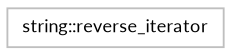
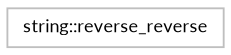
(116, 28) -> (116, 28)
